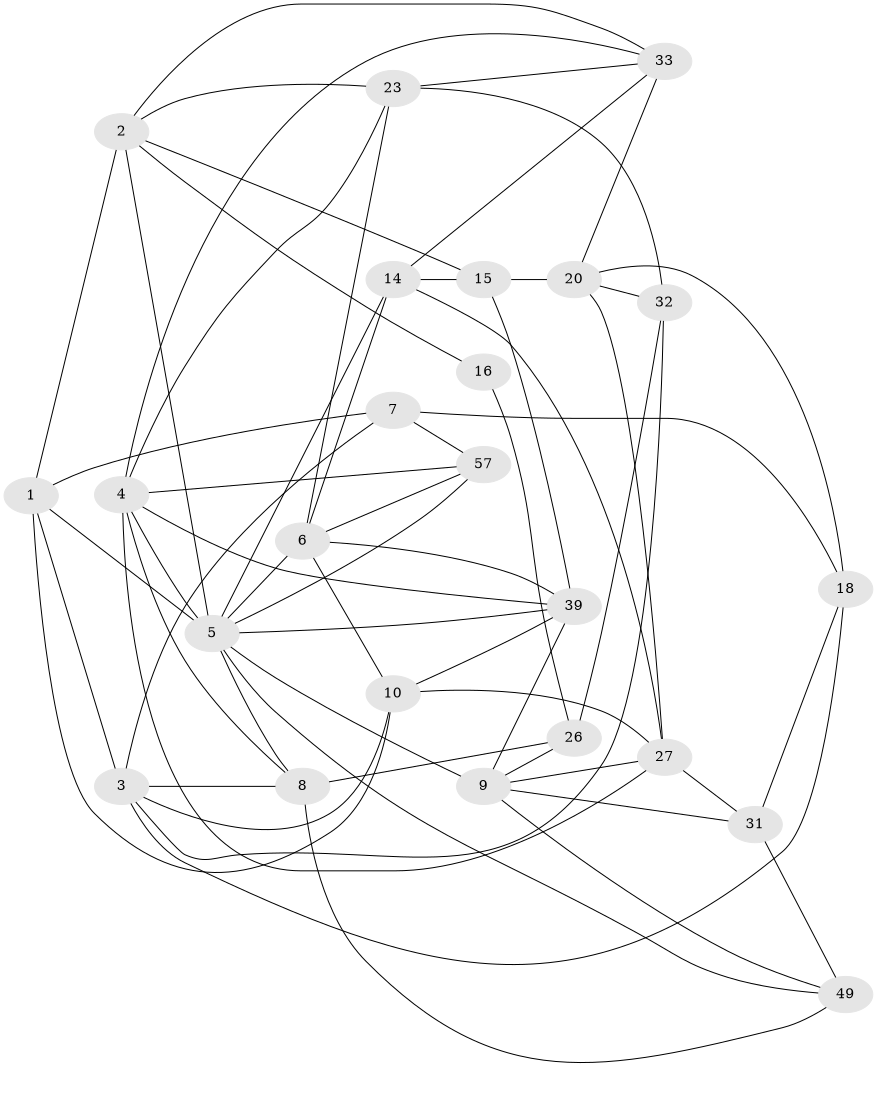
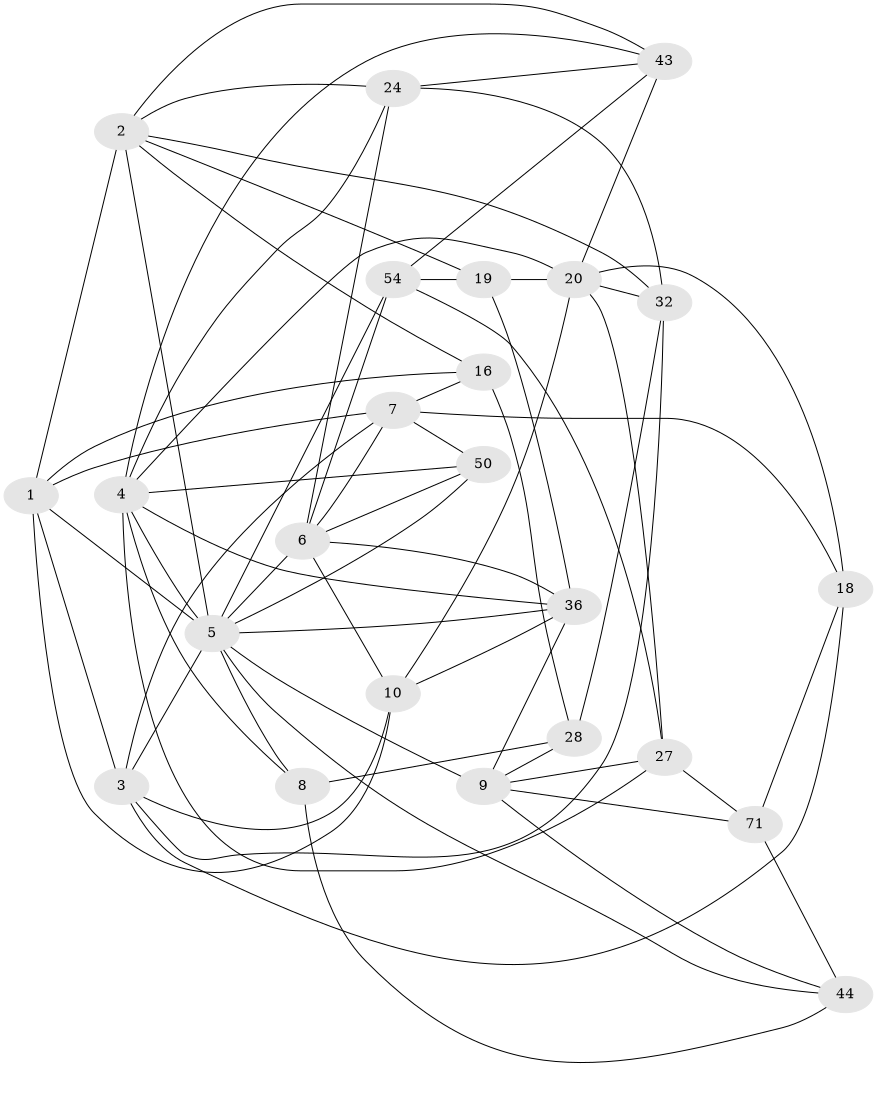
(665, 61) -> (665, 61)
(393, 88) -> (393, 88)
none -> (408, 186)
(393, 280) -> (393, 280)
(484, 280) -> (484, 280)
none -> (316, 294)
none -> (438, 391)
none -> (243, 398)
(484, 465) -> (484, 465)
none -> (348, 482)
(574, 606) -> (574, 606)
(540, 696) -> (509, 497)
(574, 738) -> (574, 738)
(212, 786) -> (167, 710)
(755, 825) -> (755, 825)
(846, 995) -> (846, 995)
